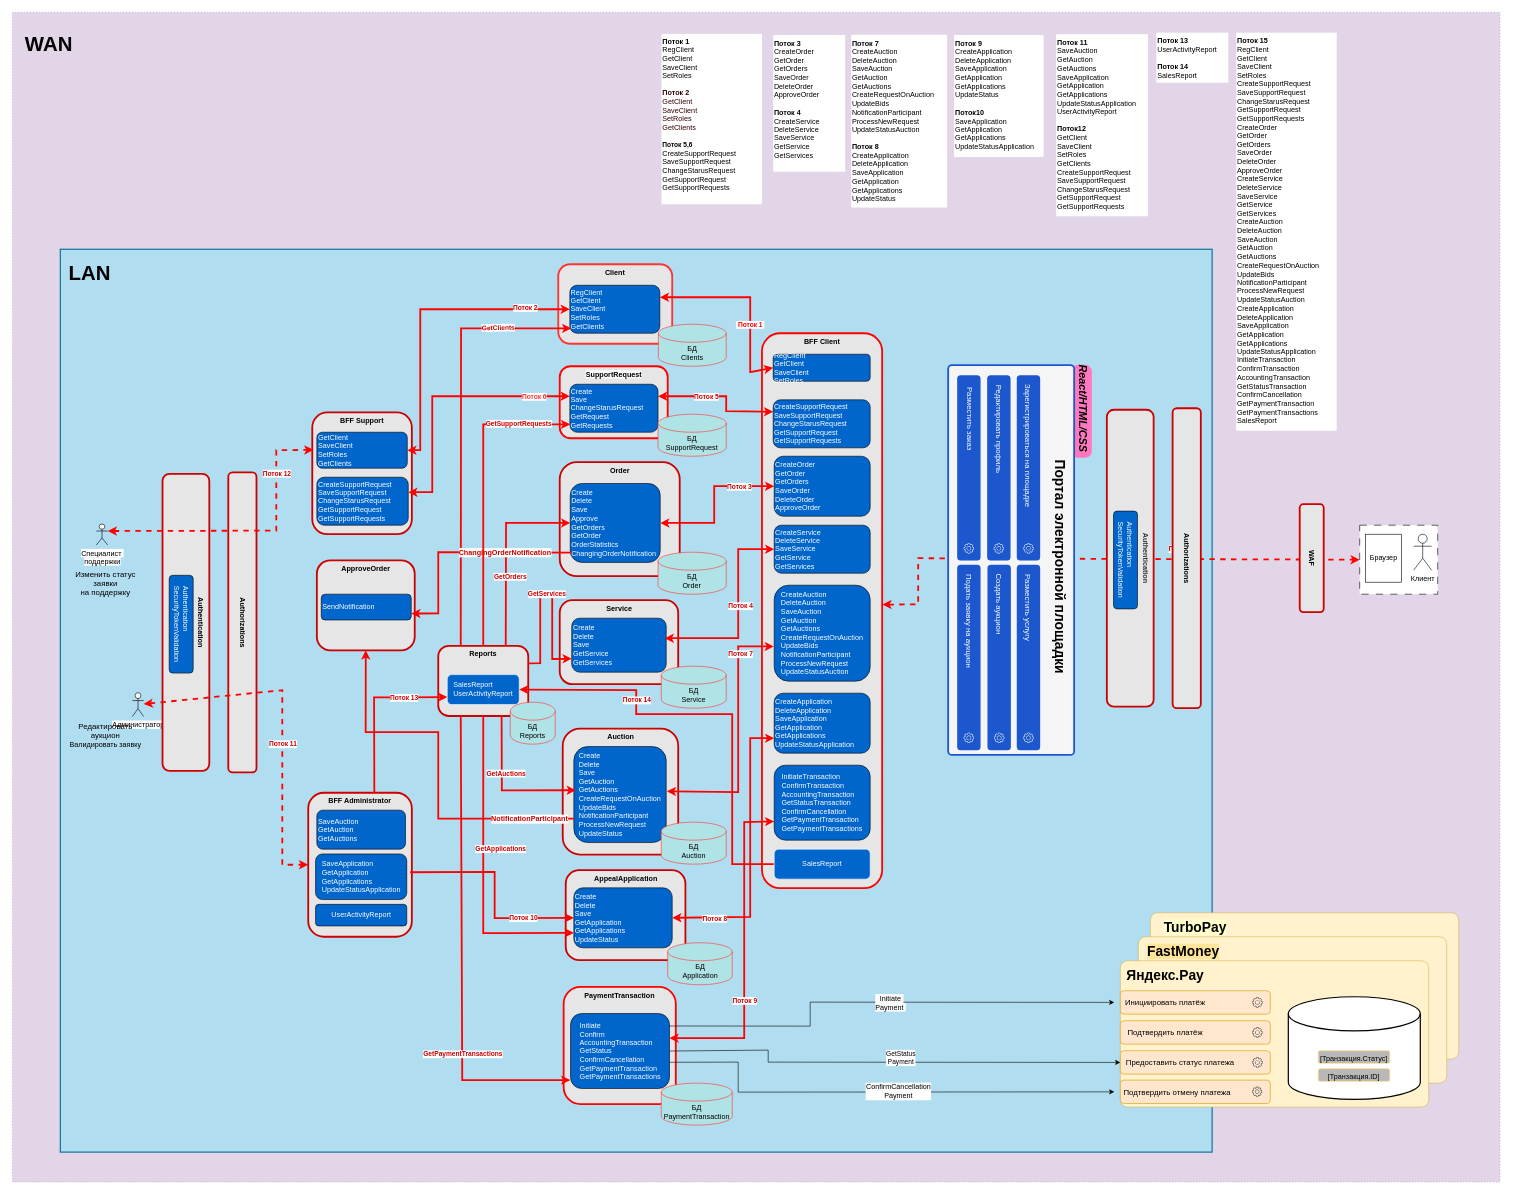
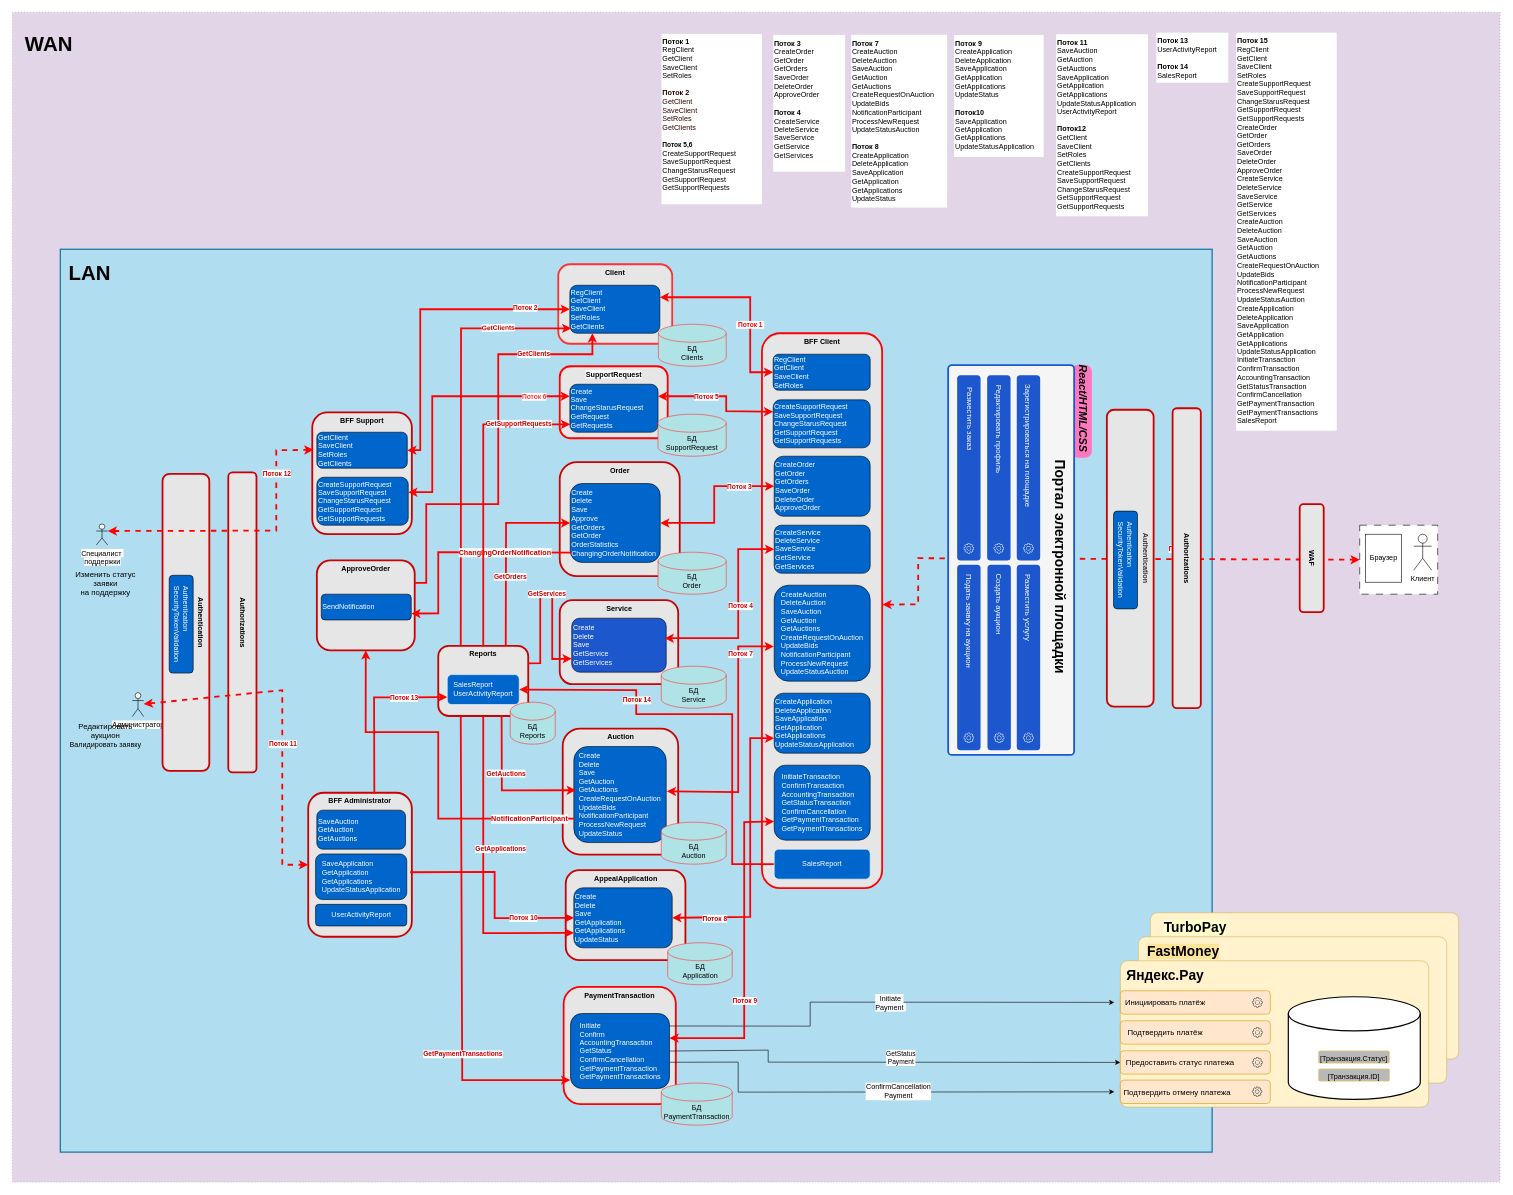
(822, 368) -> (822, 372)
none -> (498, 456)
(619, 645) -> (619, 645)
